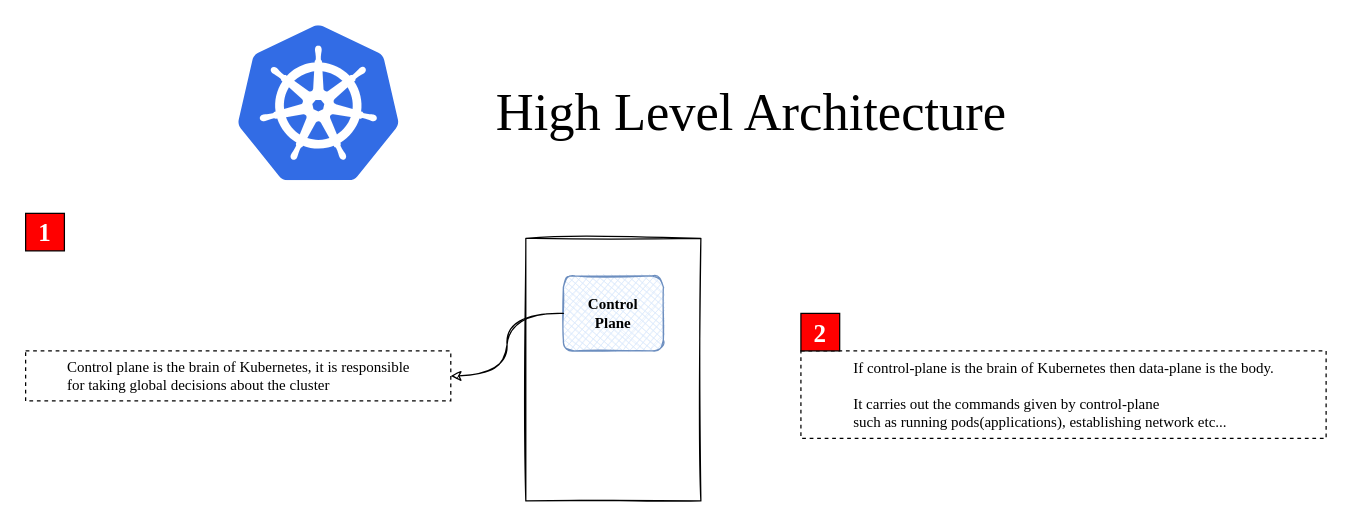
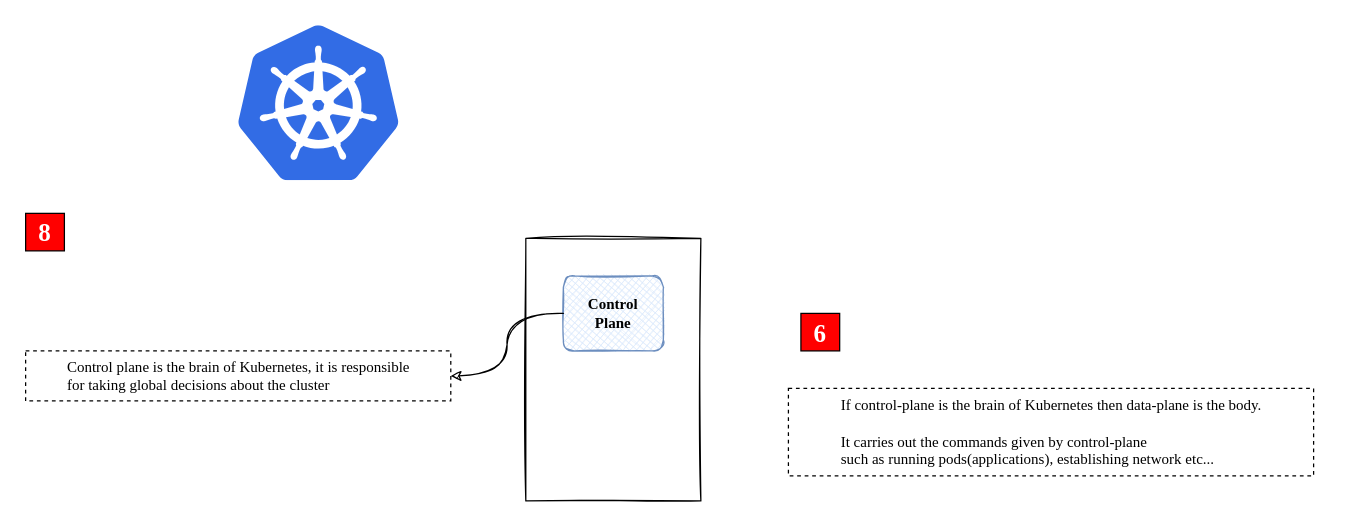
(751, 113) -> none
(45, 232) -> (45, 232)
(820, 332) -> (820, 332)
(1063, 394) -> (1051, 432)
